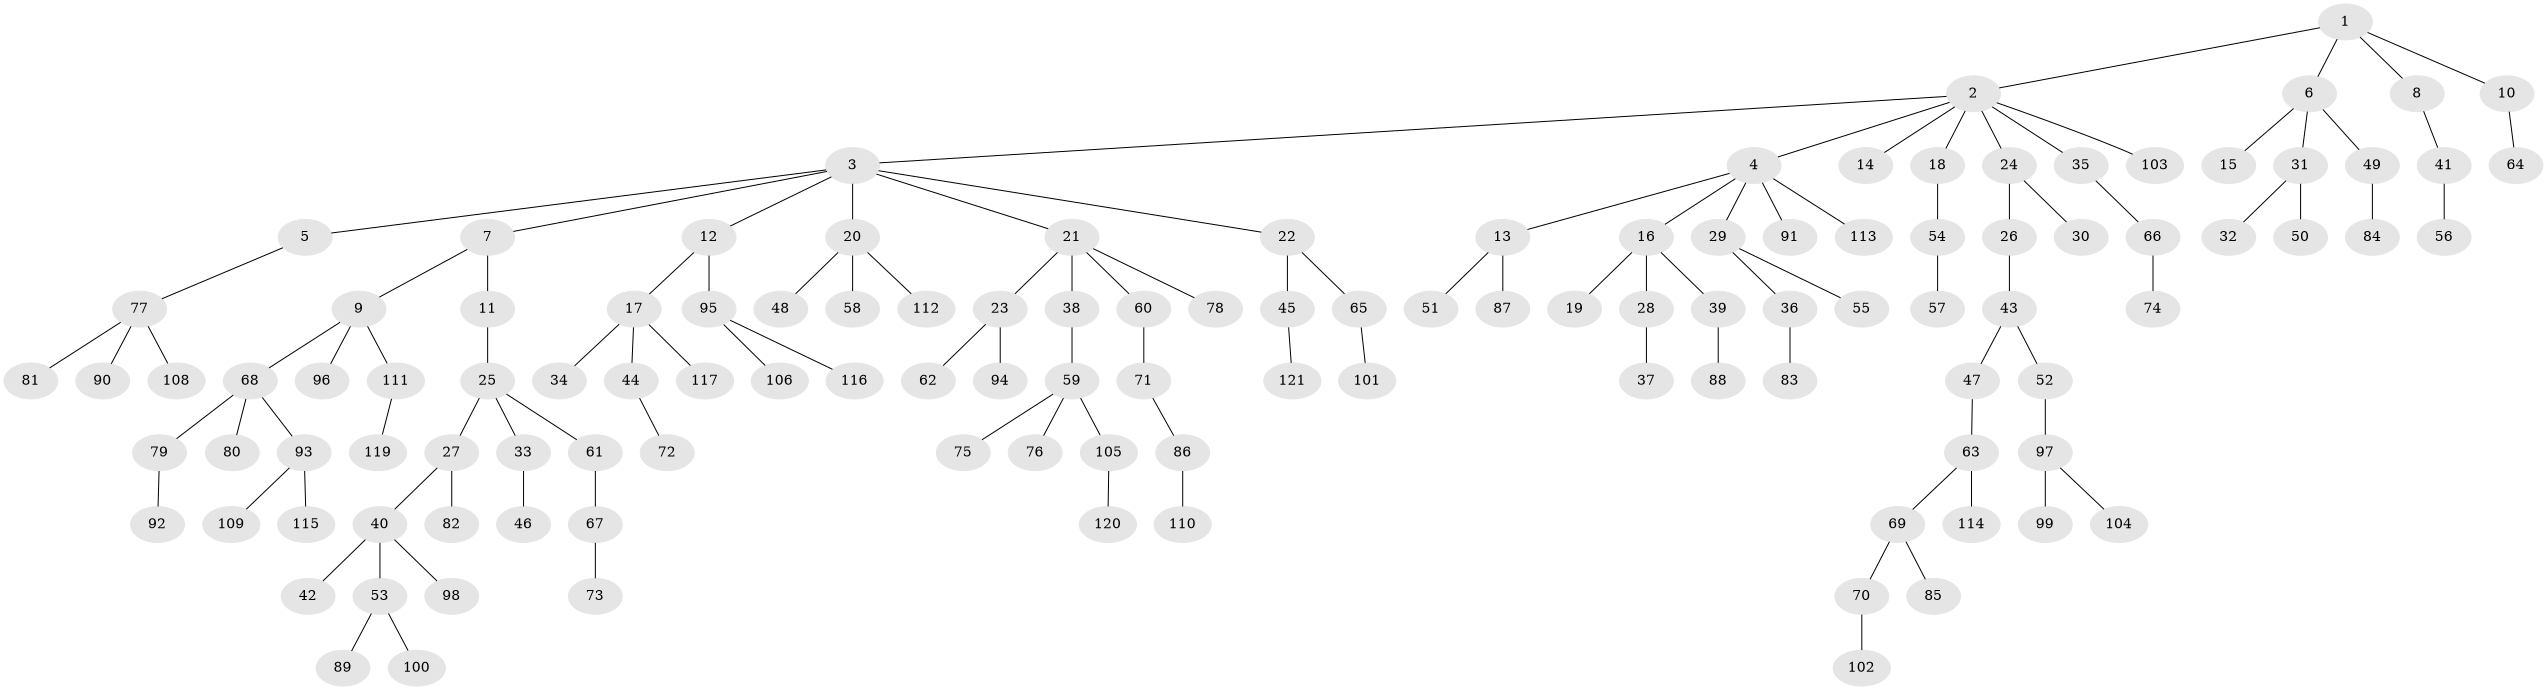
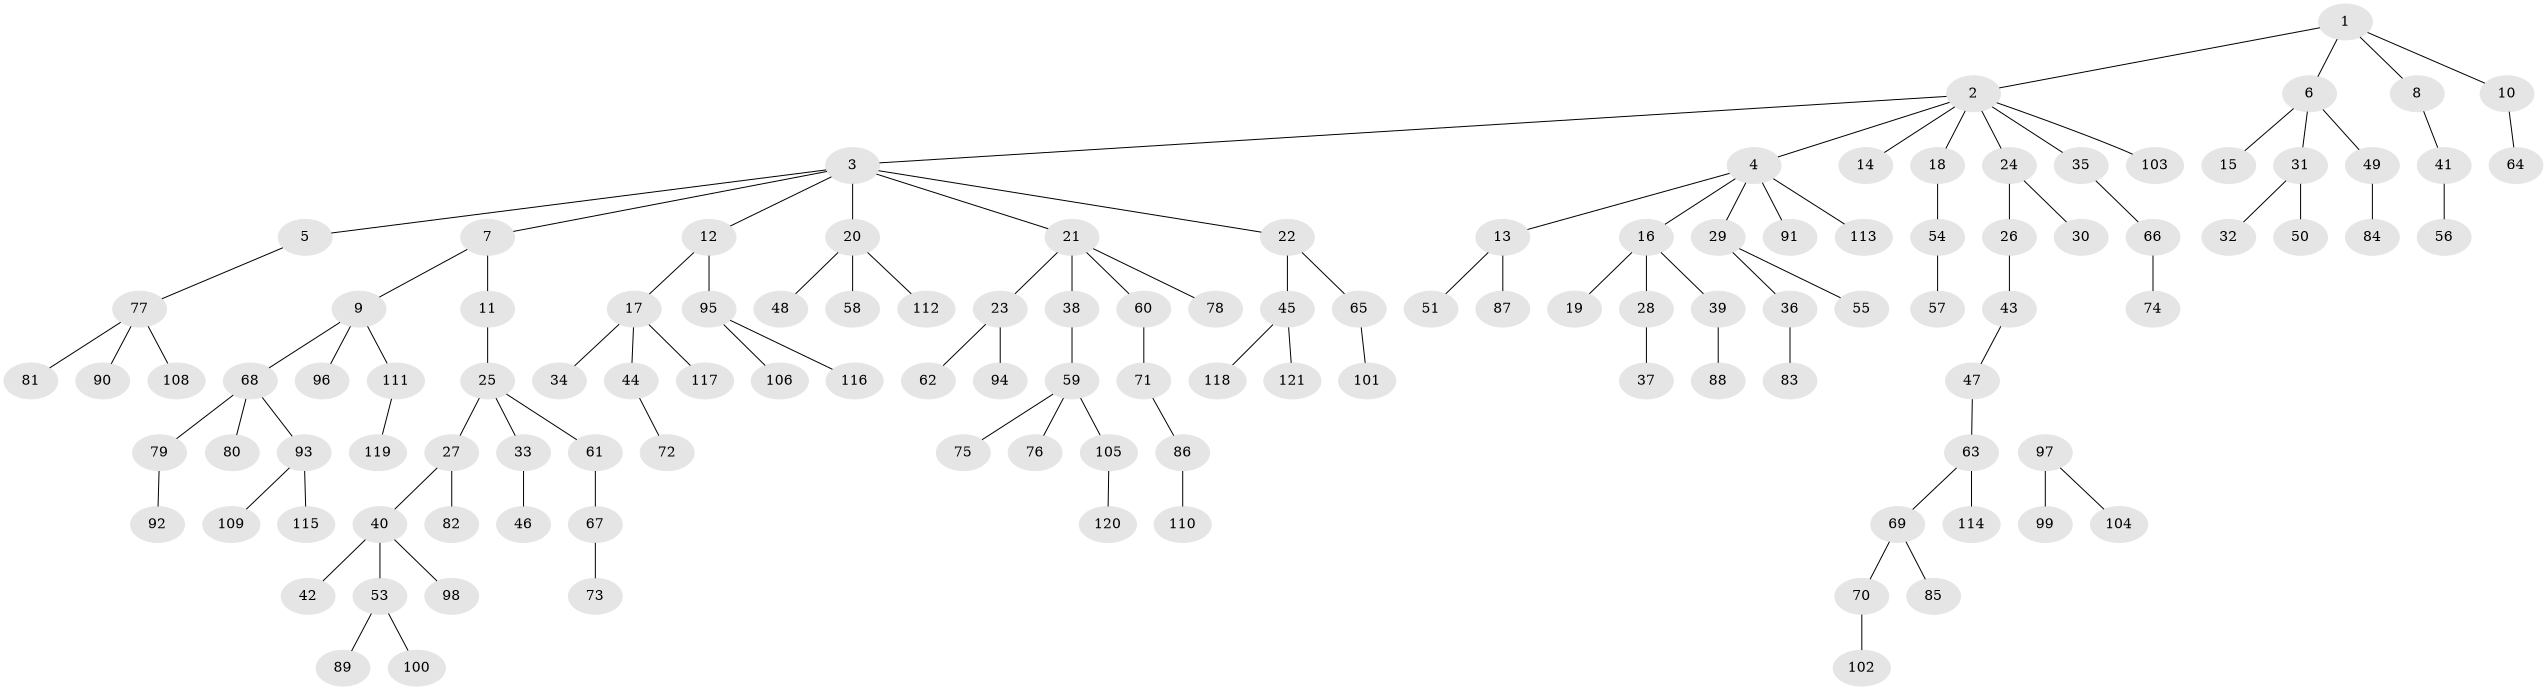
none -> (1218, 381)
(2045, 381) -> none
